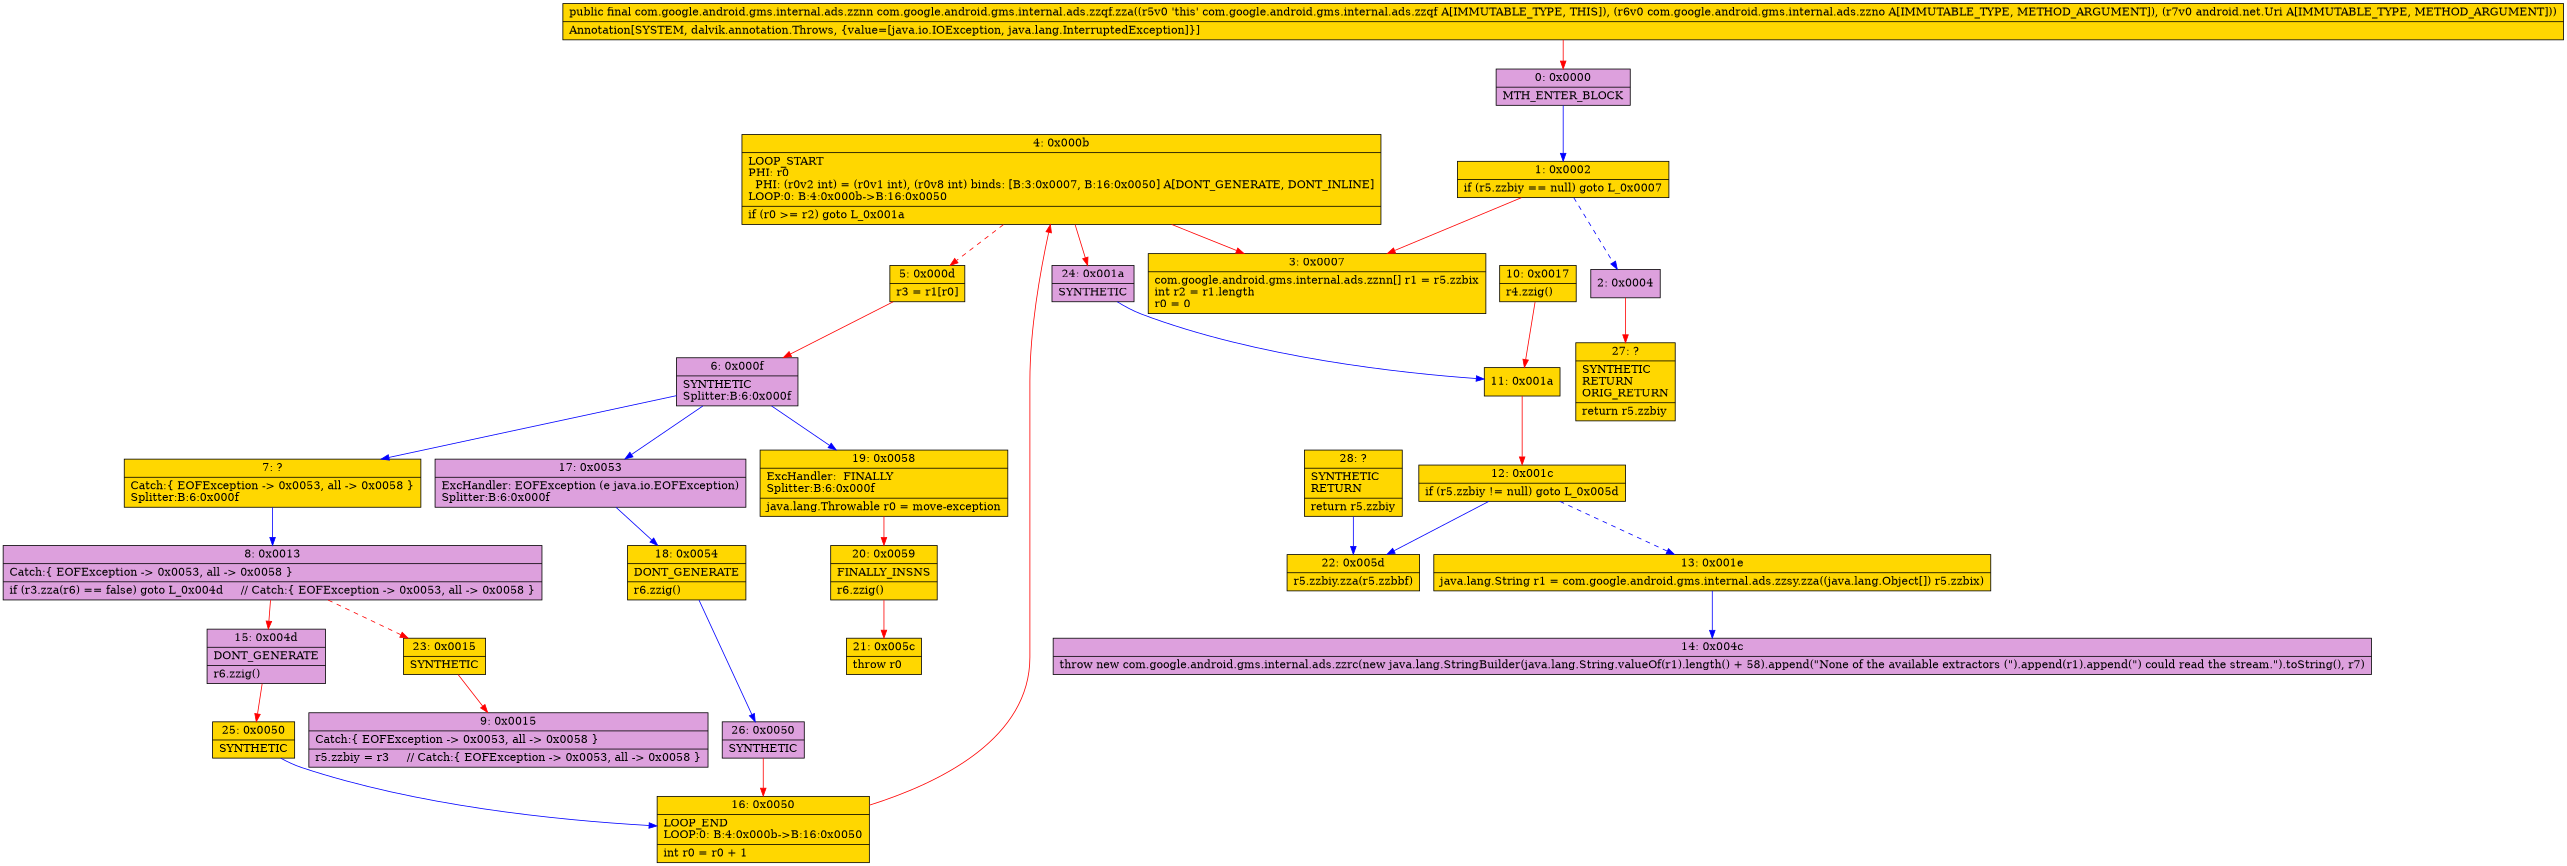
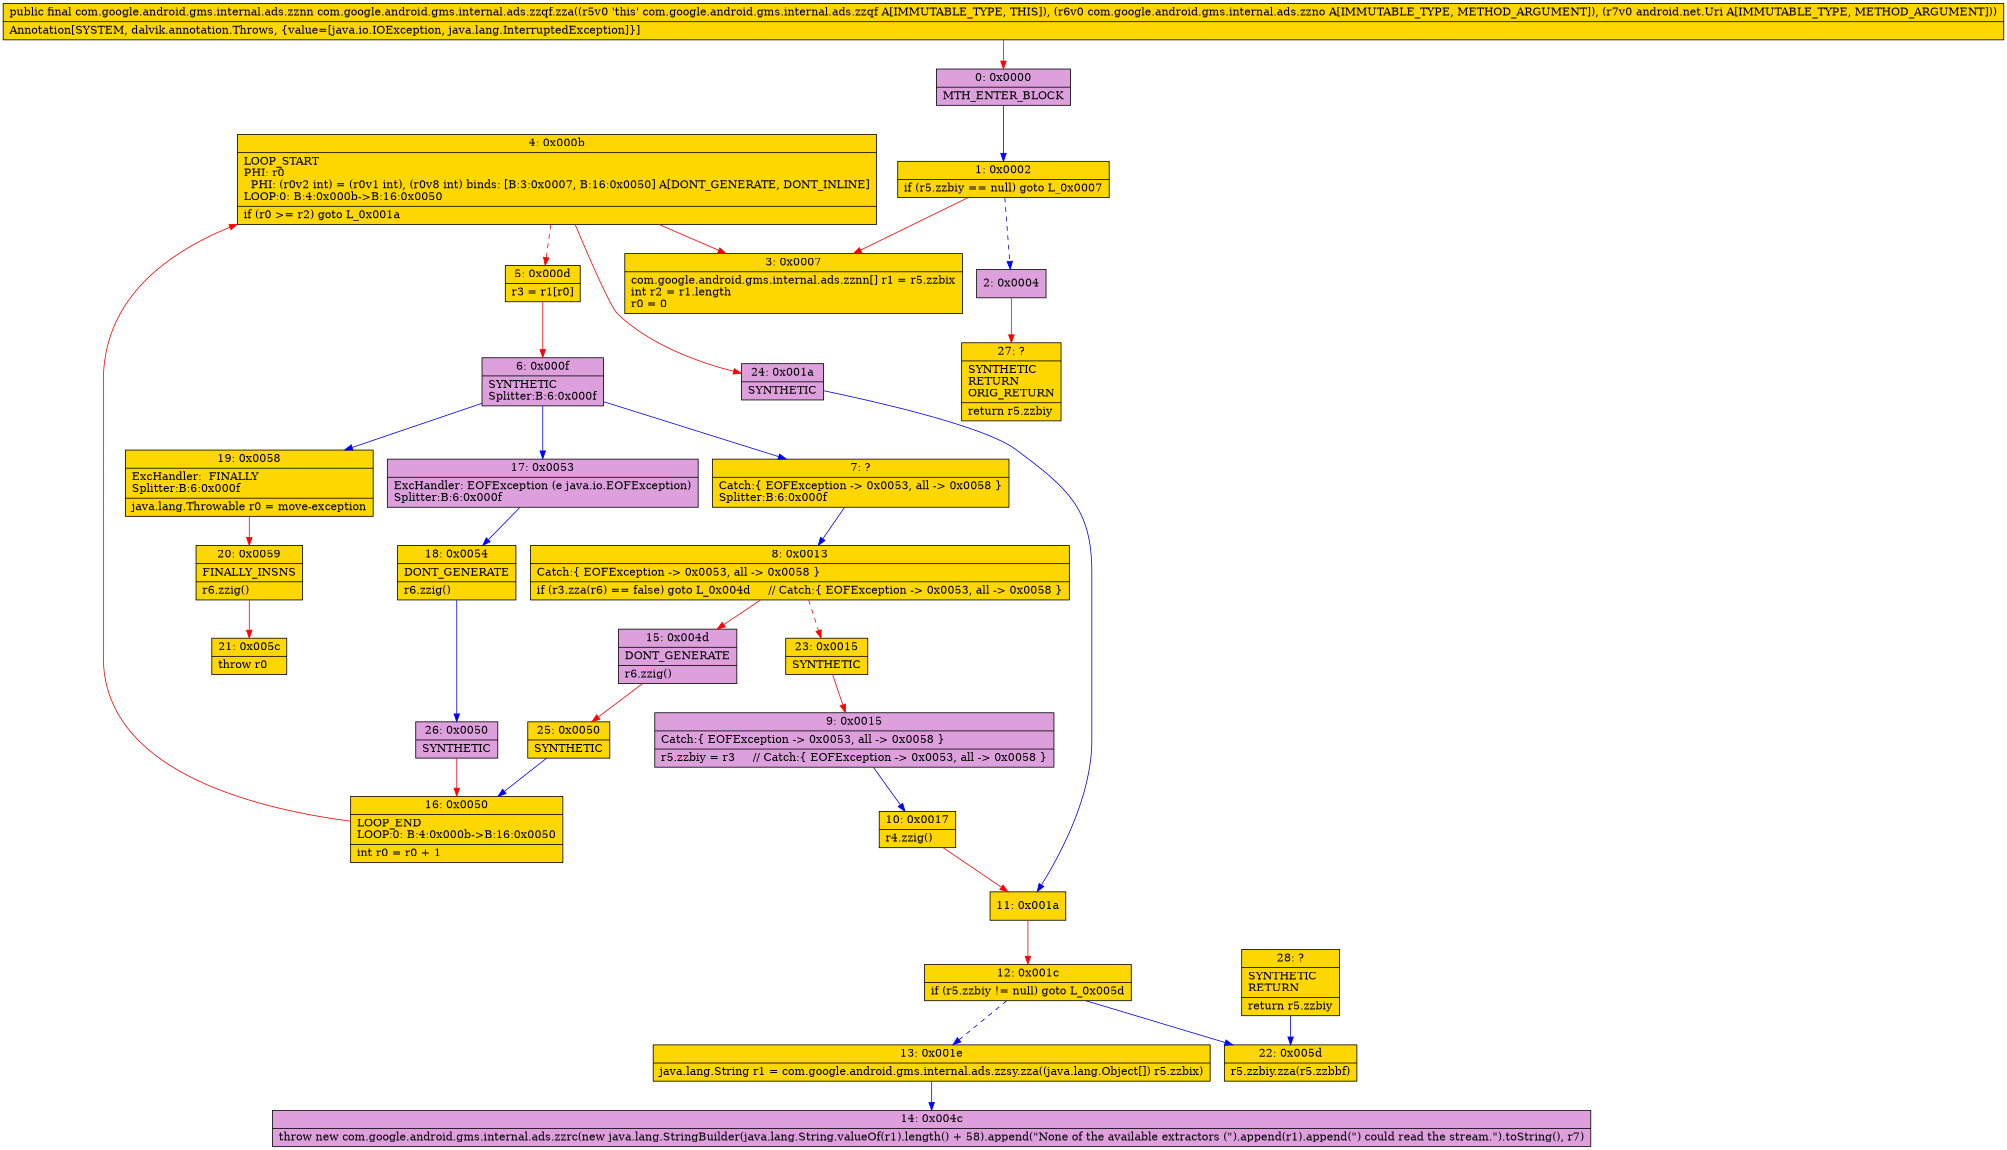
(273, 573) -> (800, 573)
none -> (887, 786)
